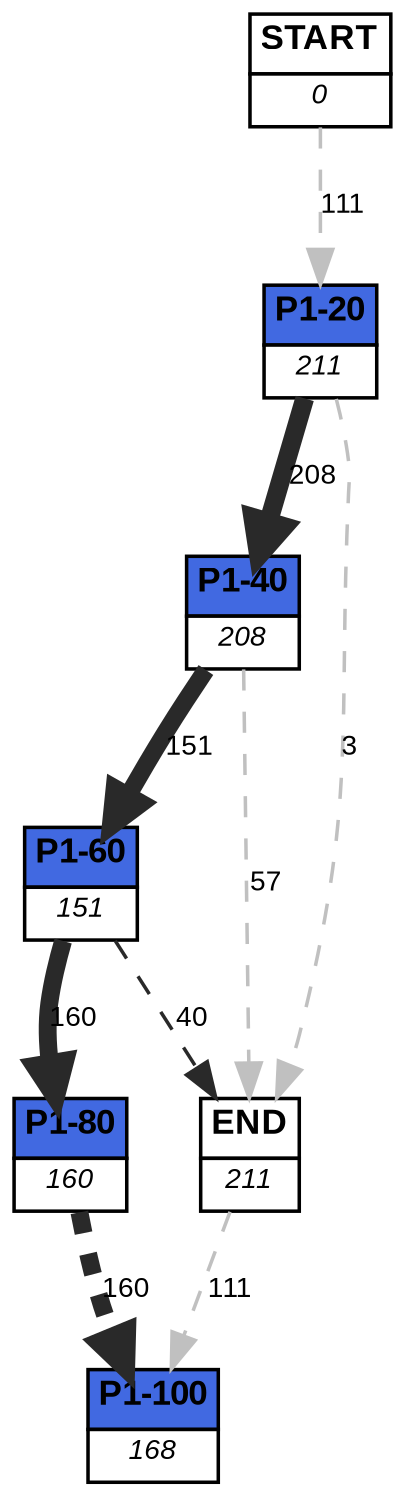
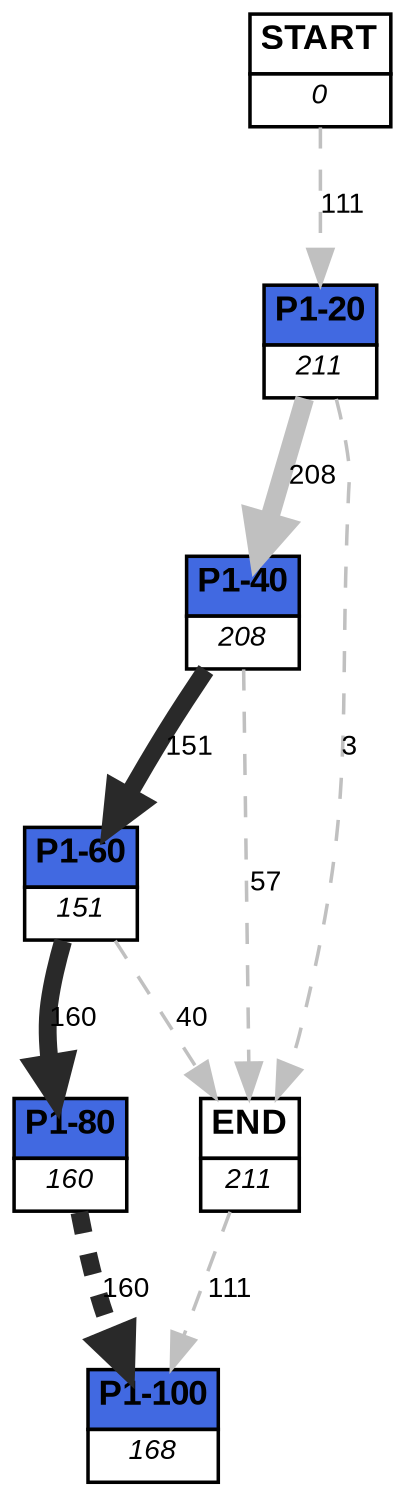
(287, 460) -> (287, 460)
(156, 1004) -> (156, 1004)
